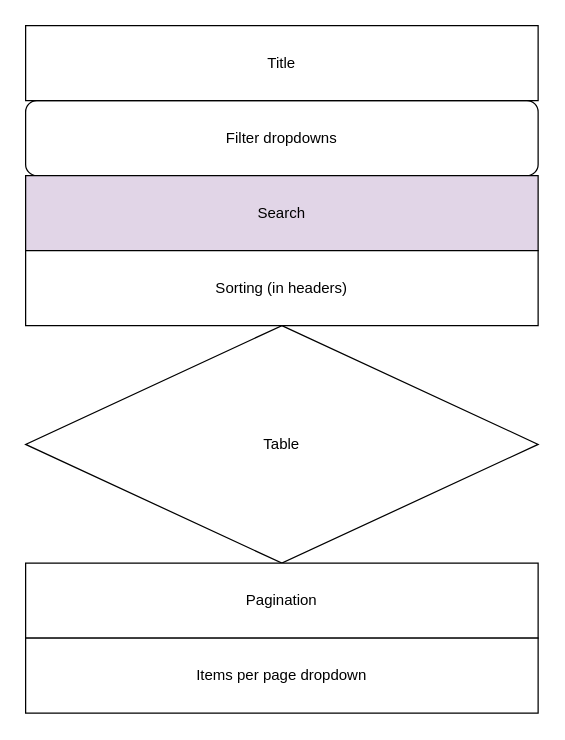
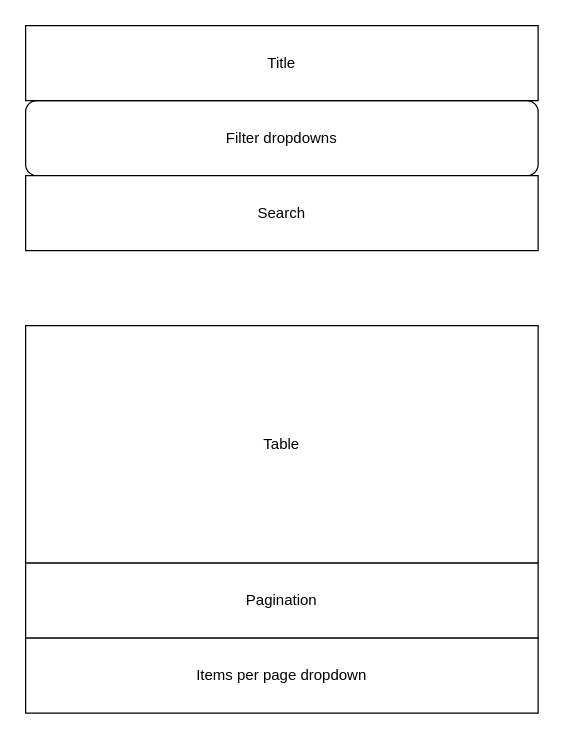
(282, 213) -> (282, 213)
(282, 288) -> none
(282, 444) -> (282, 444)
